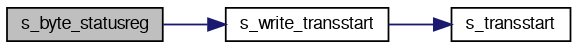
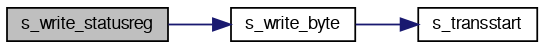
(85, 24) -> (88, 24)
(307, 24) -> (293, 24)
